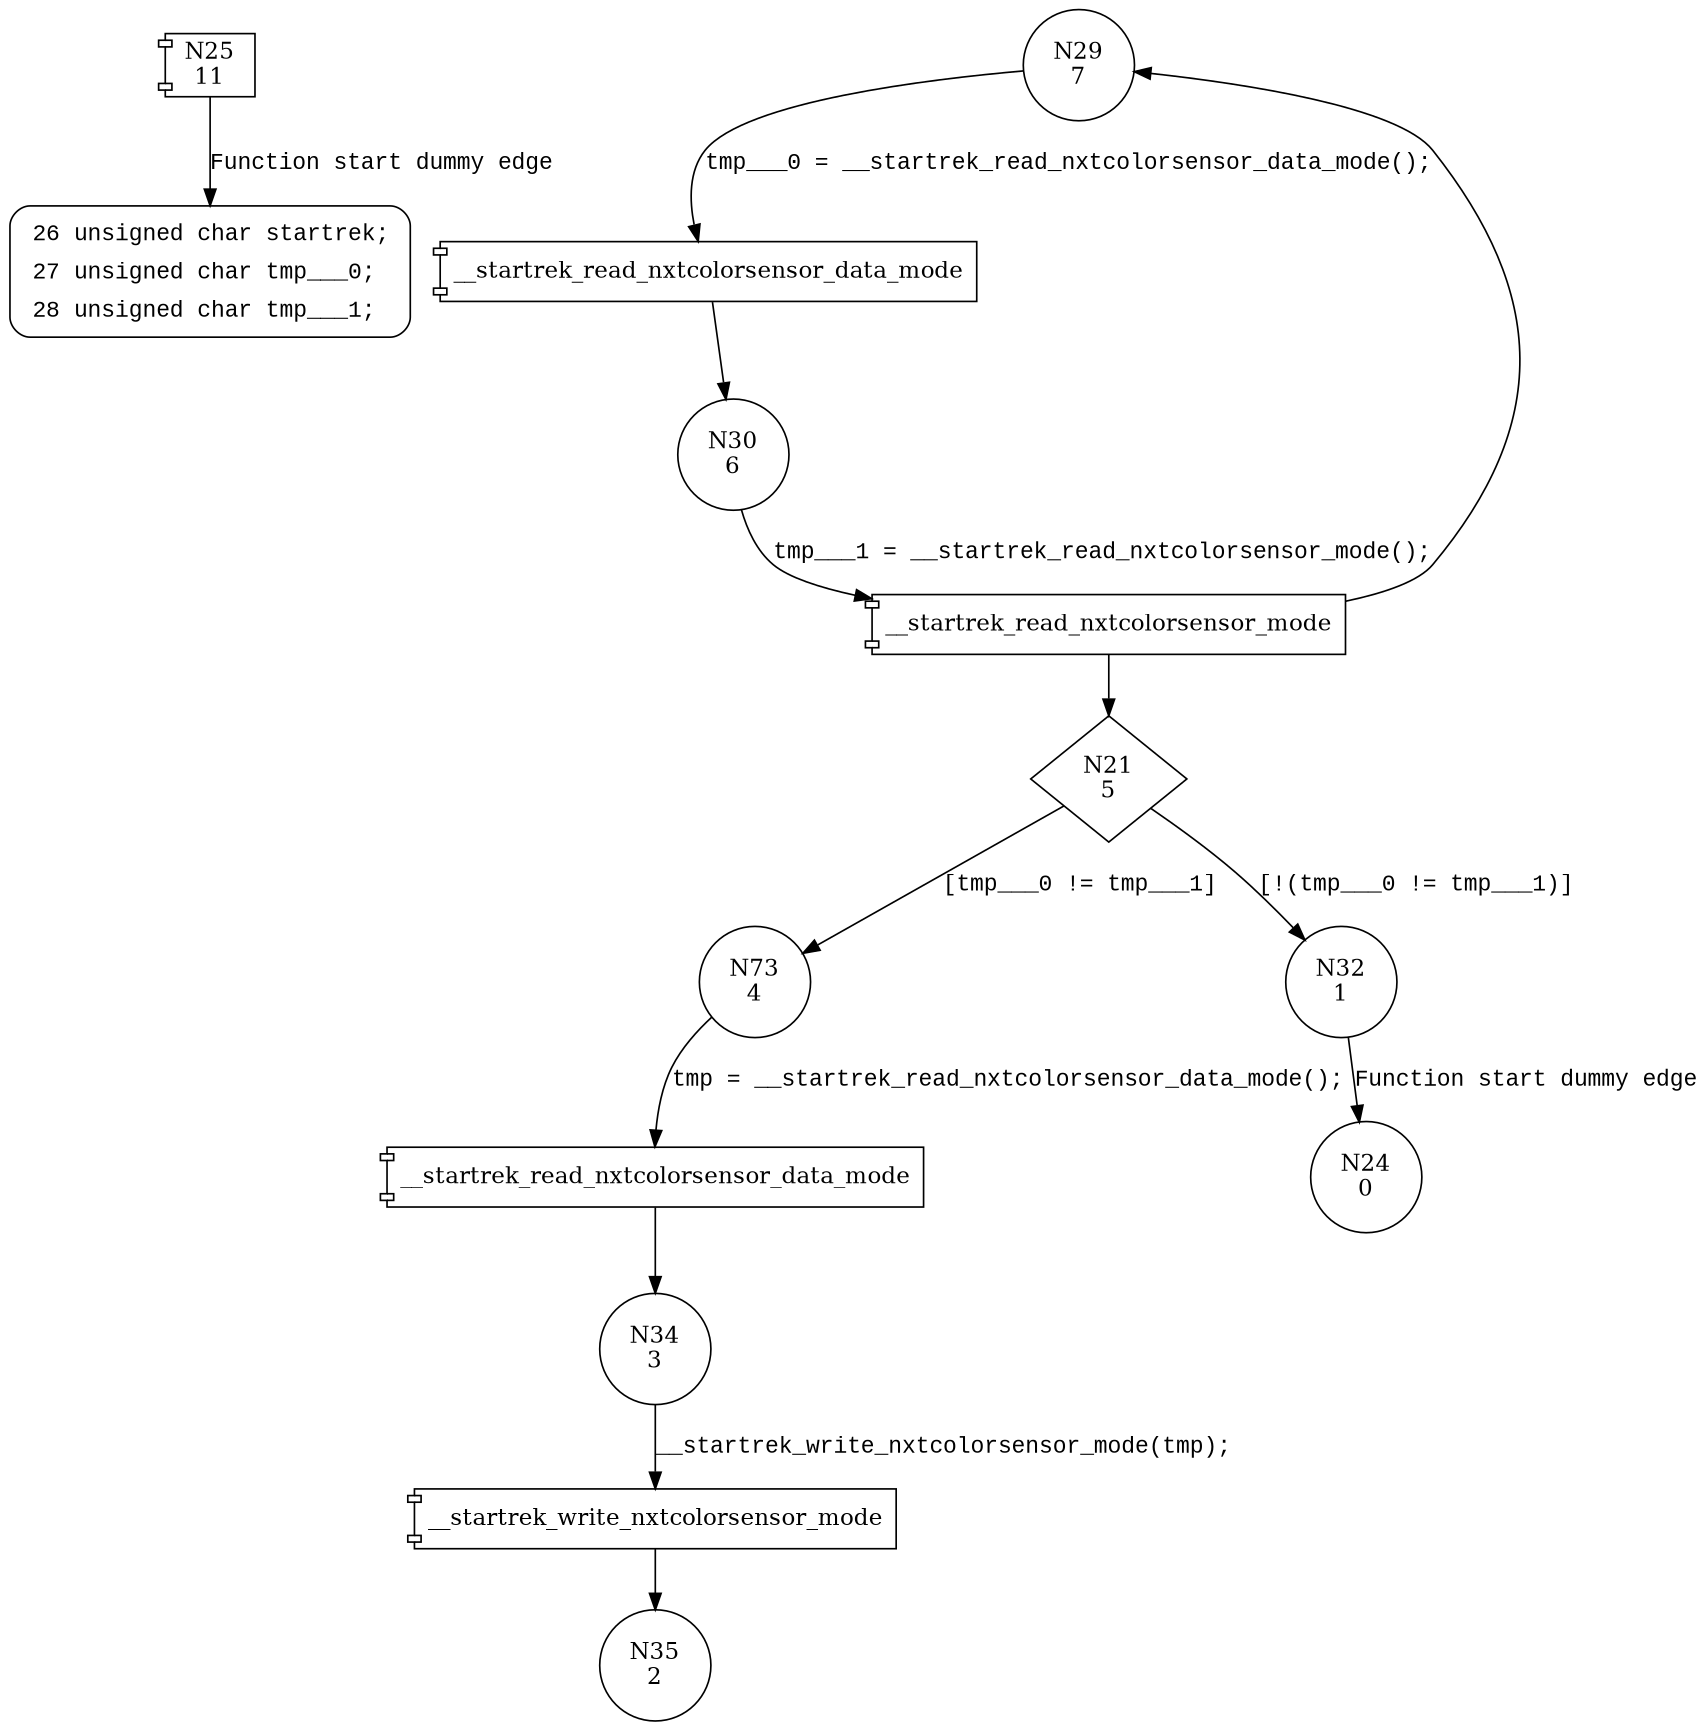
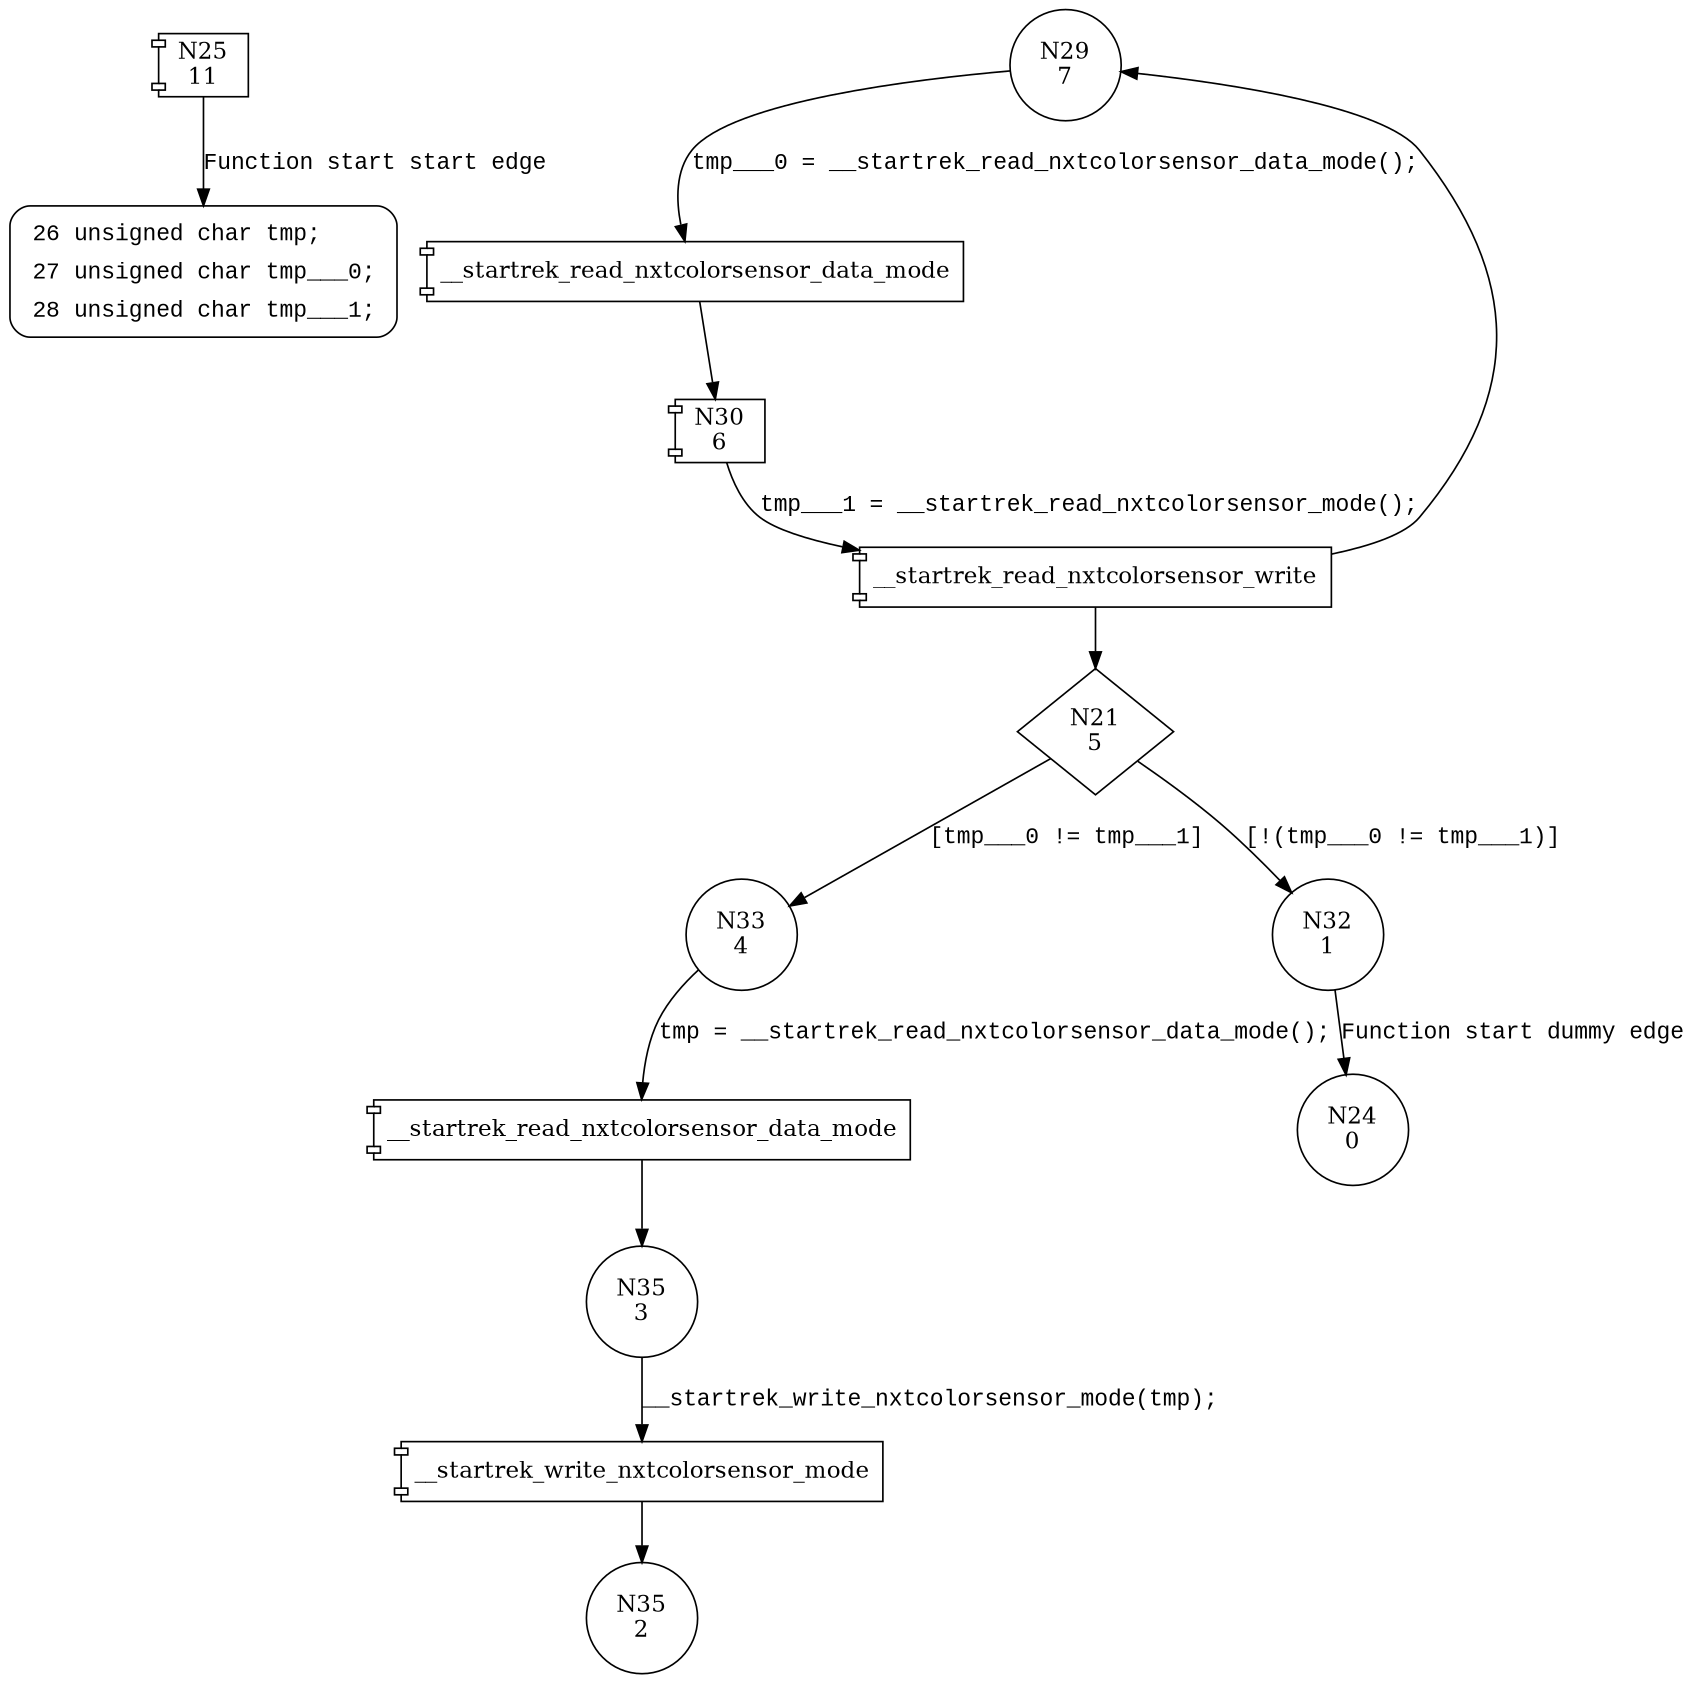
(382, 163) -> (375, 163)
(232, 233) -> (198, 233)
(733, 455) -> (720, 431)
(1109, 624) -> (1096, 577)
(755, 982) -> (742, 935)
(655, 1349) -> (642, 1302)
